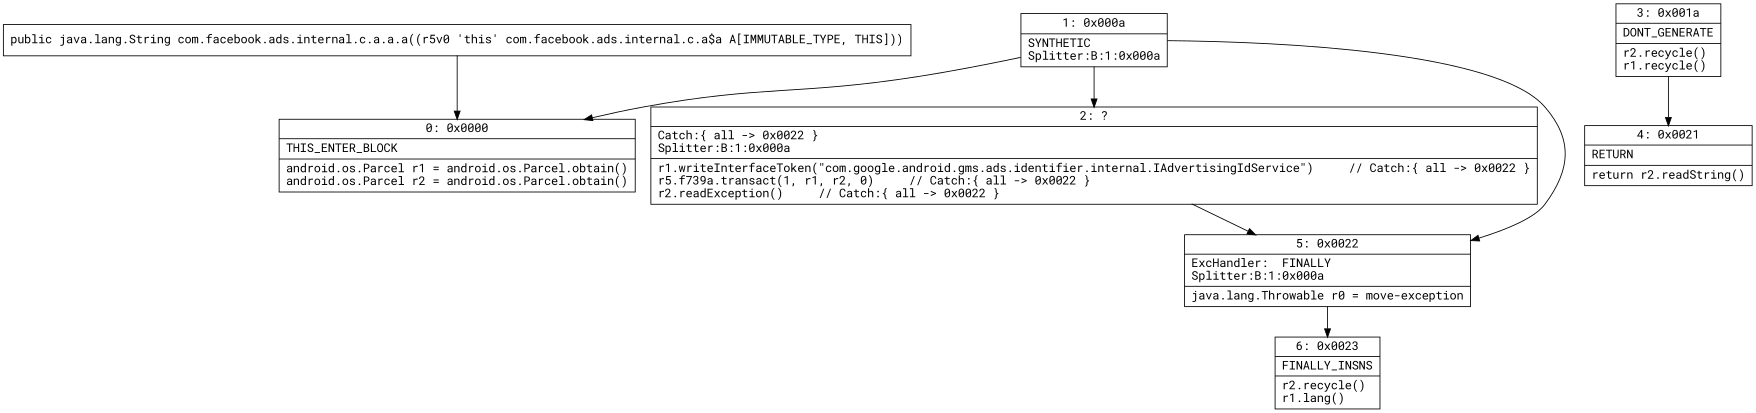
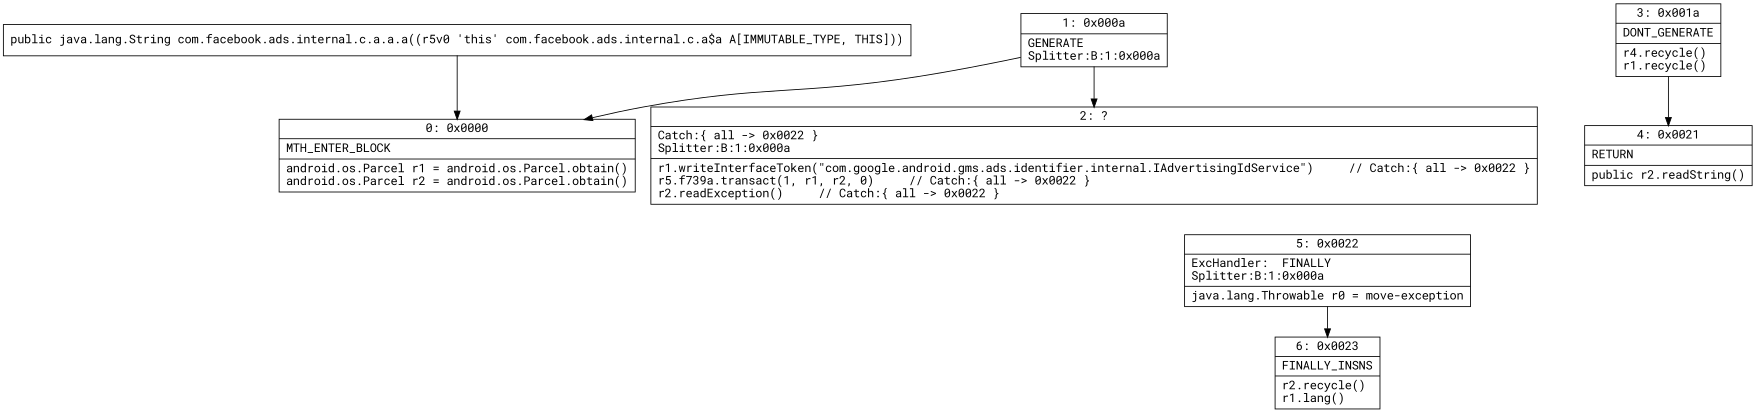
(1059, 44) -> (1056, 44)
(1665, 53) -> (1665, 53)
(1451, 66) -> none
(342, 148) -> (338, 148)
(1668, 175) -> (1668, 175)
(1220, 218) -> none
